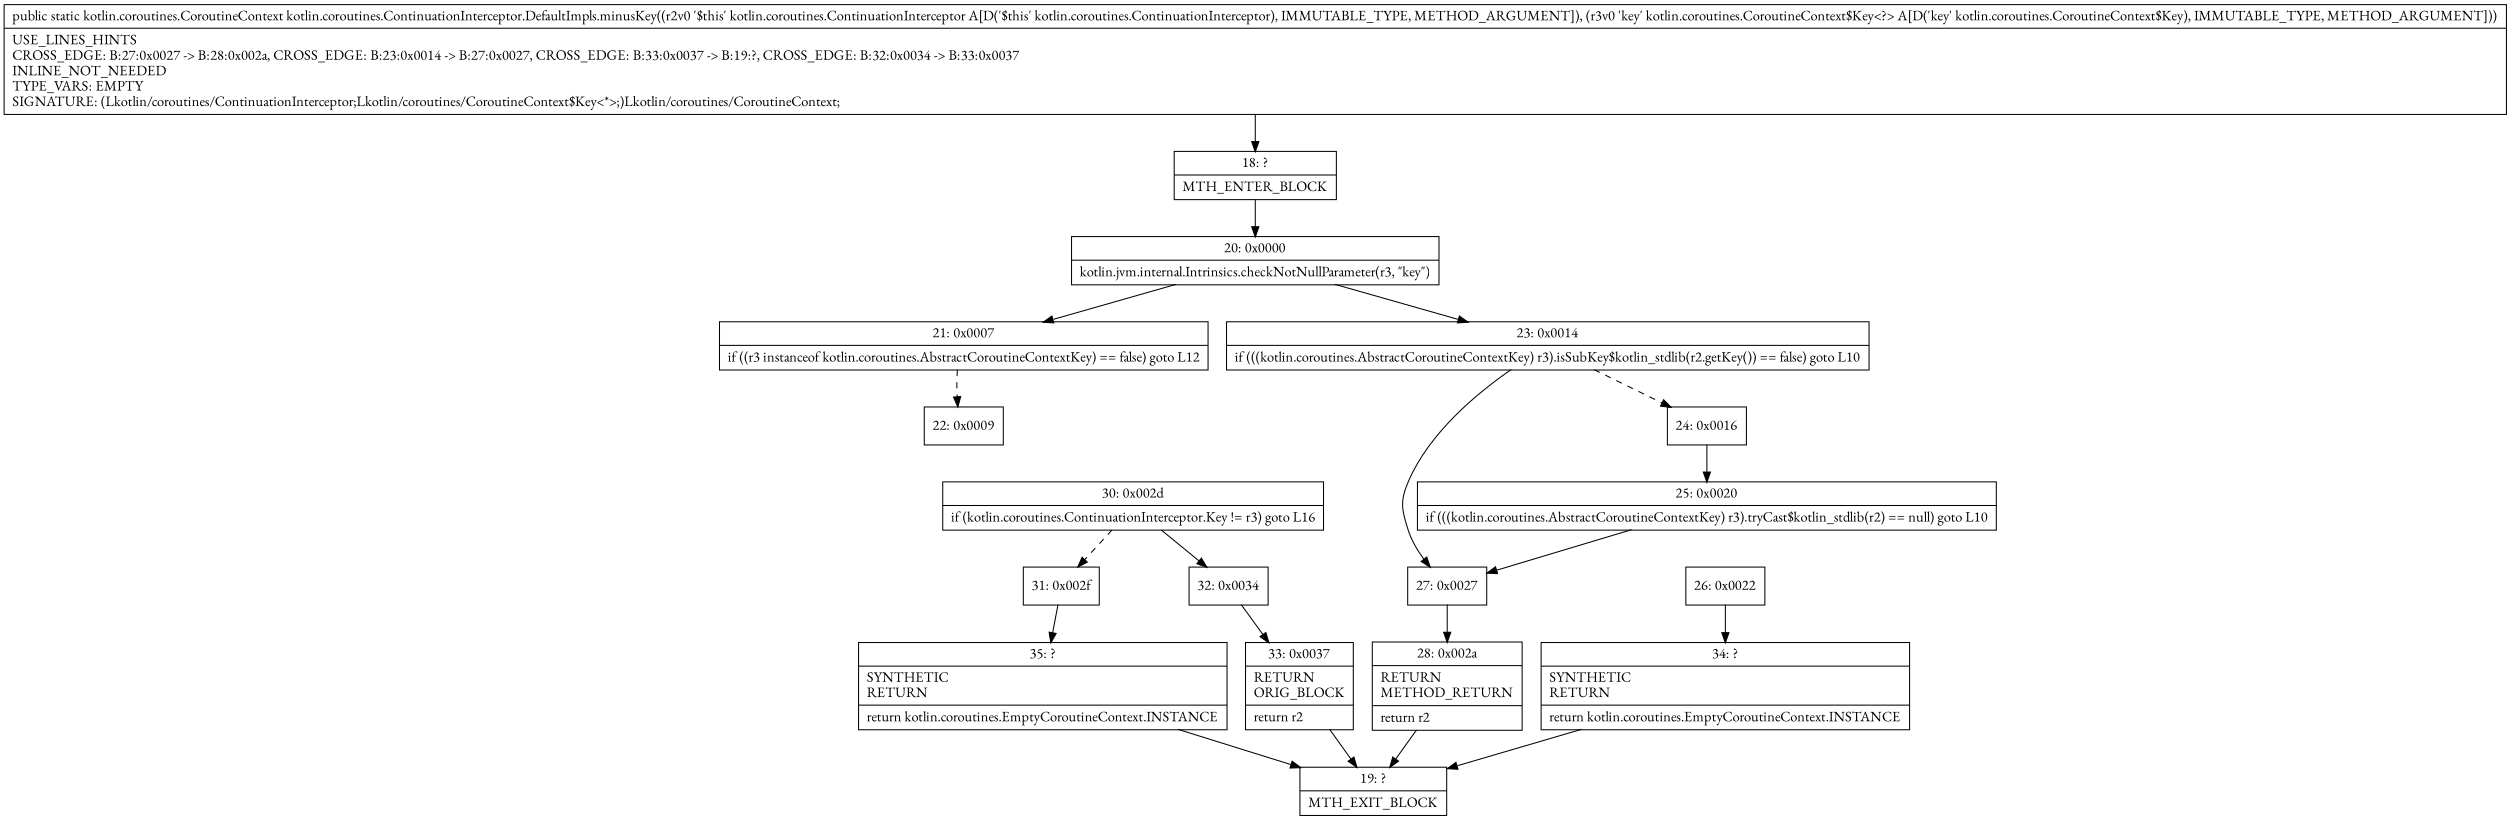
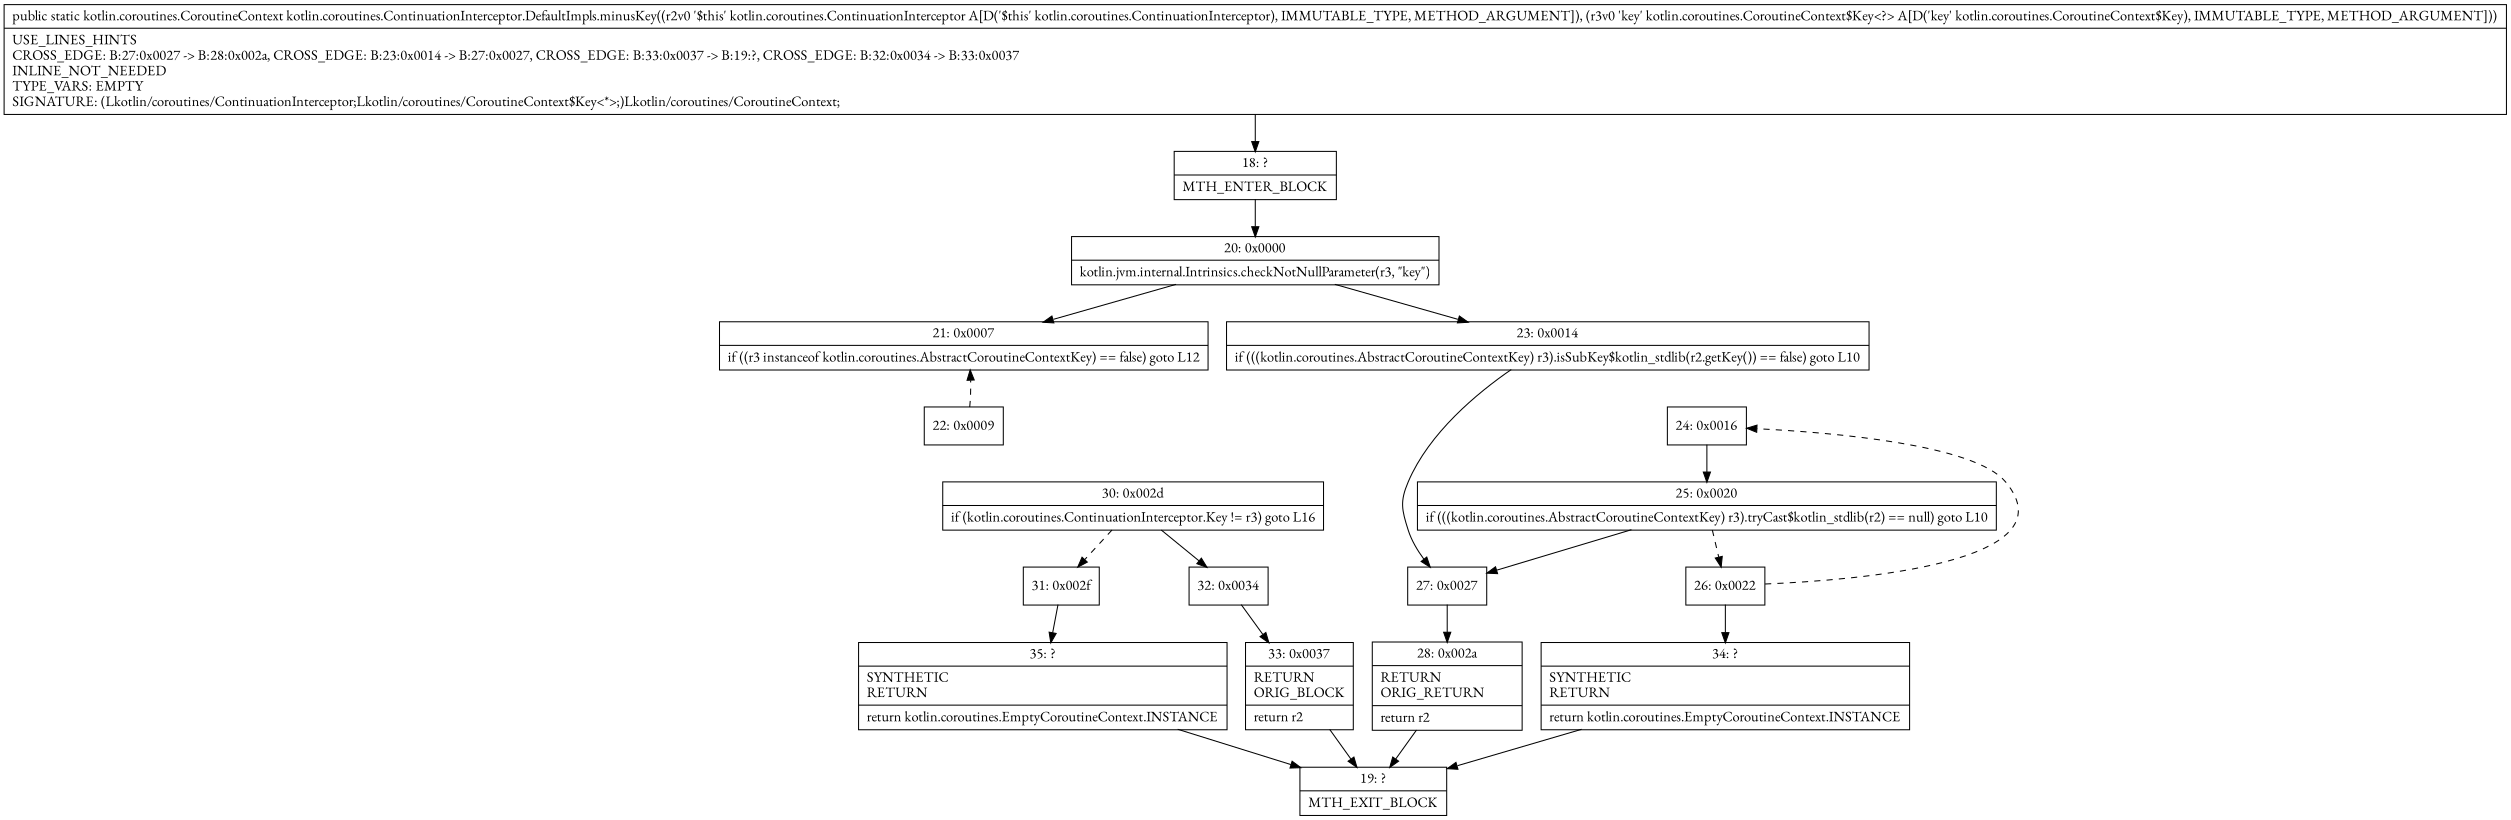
(957, 383) -> (971, 394)
(1628, 386) -> (2016, 504)
none -> (1716, 543)
(1447, 693) -> (1433, 693)
